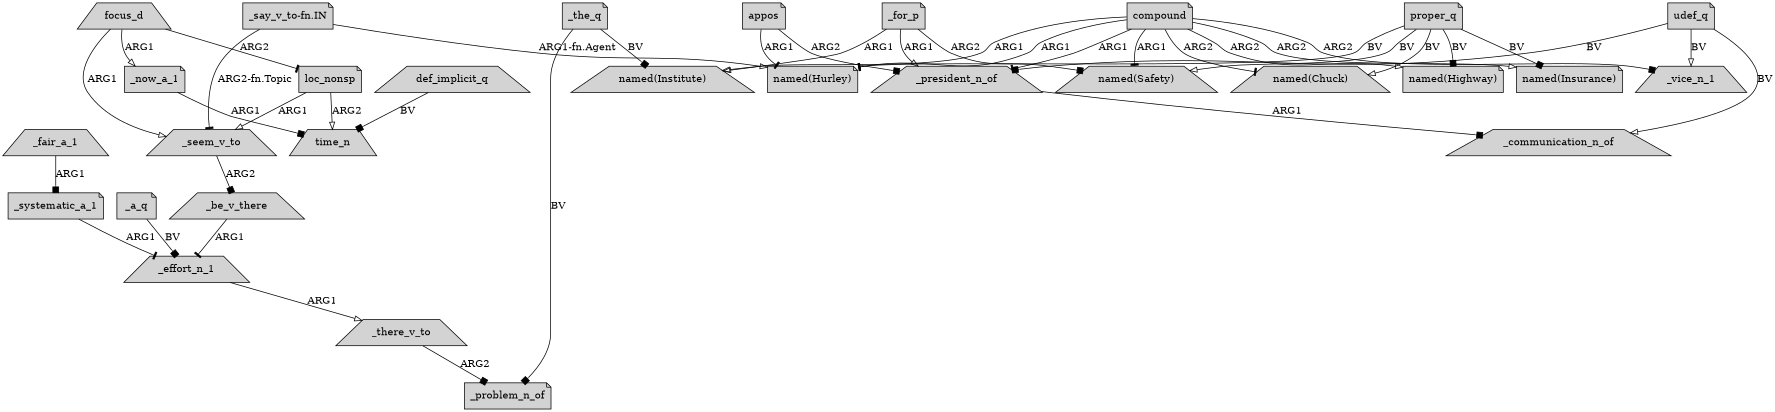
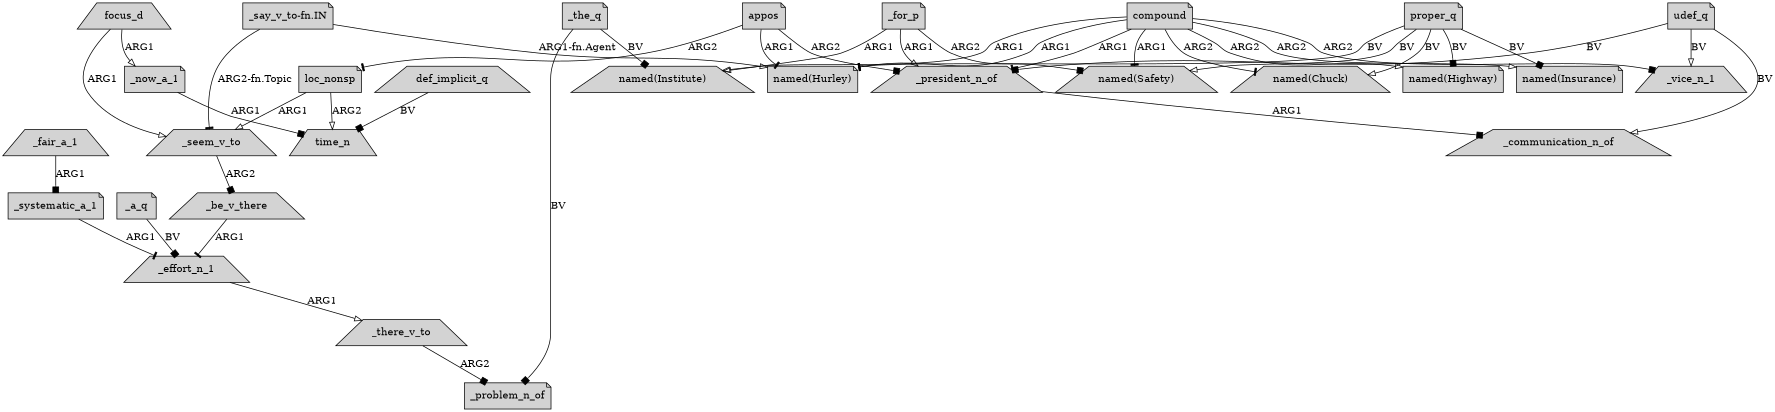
(227, 48) -> (565, 61)
